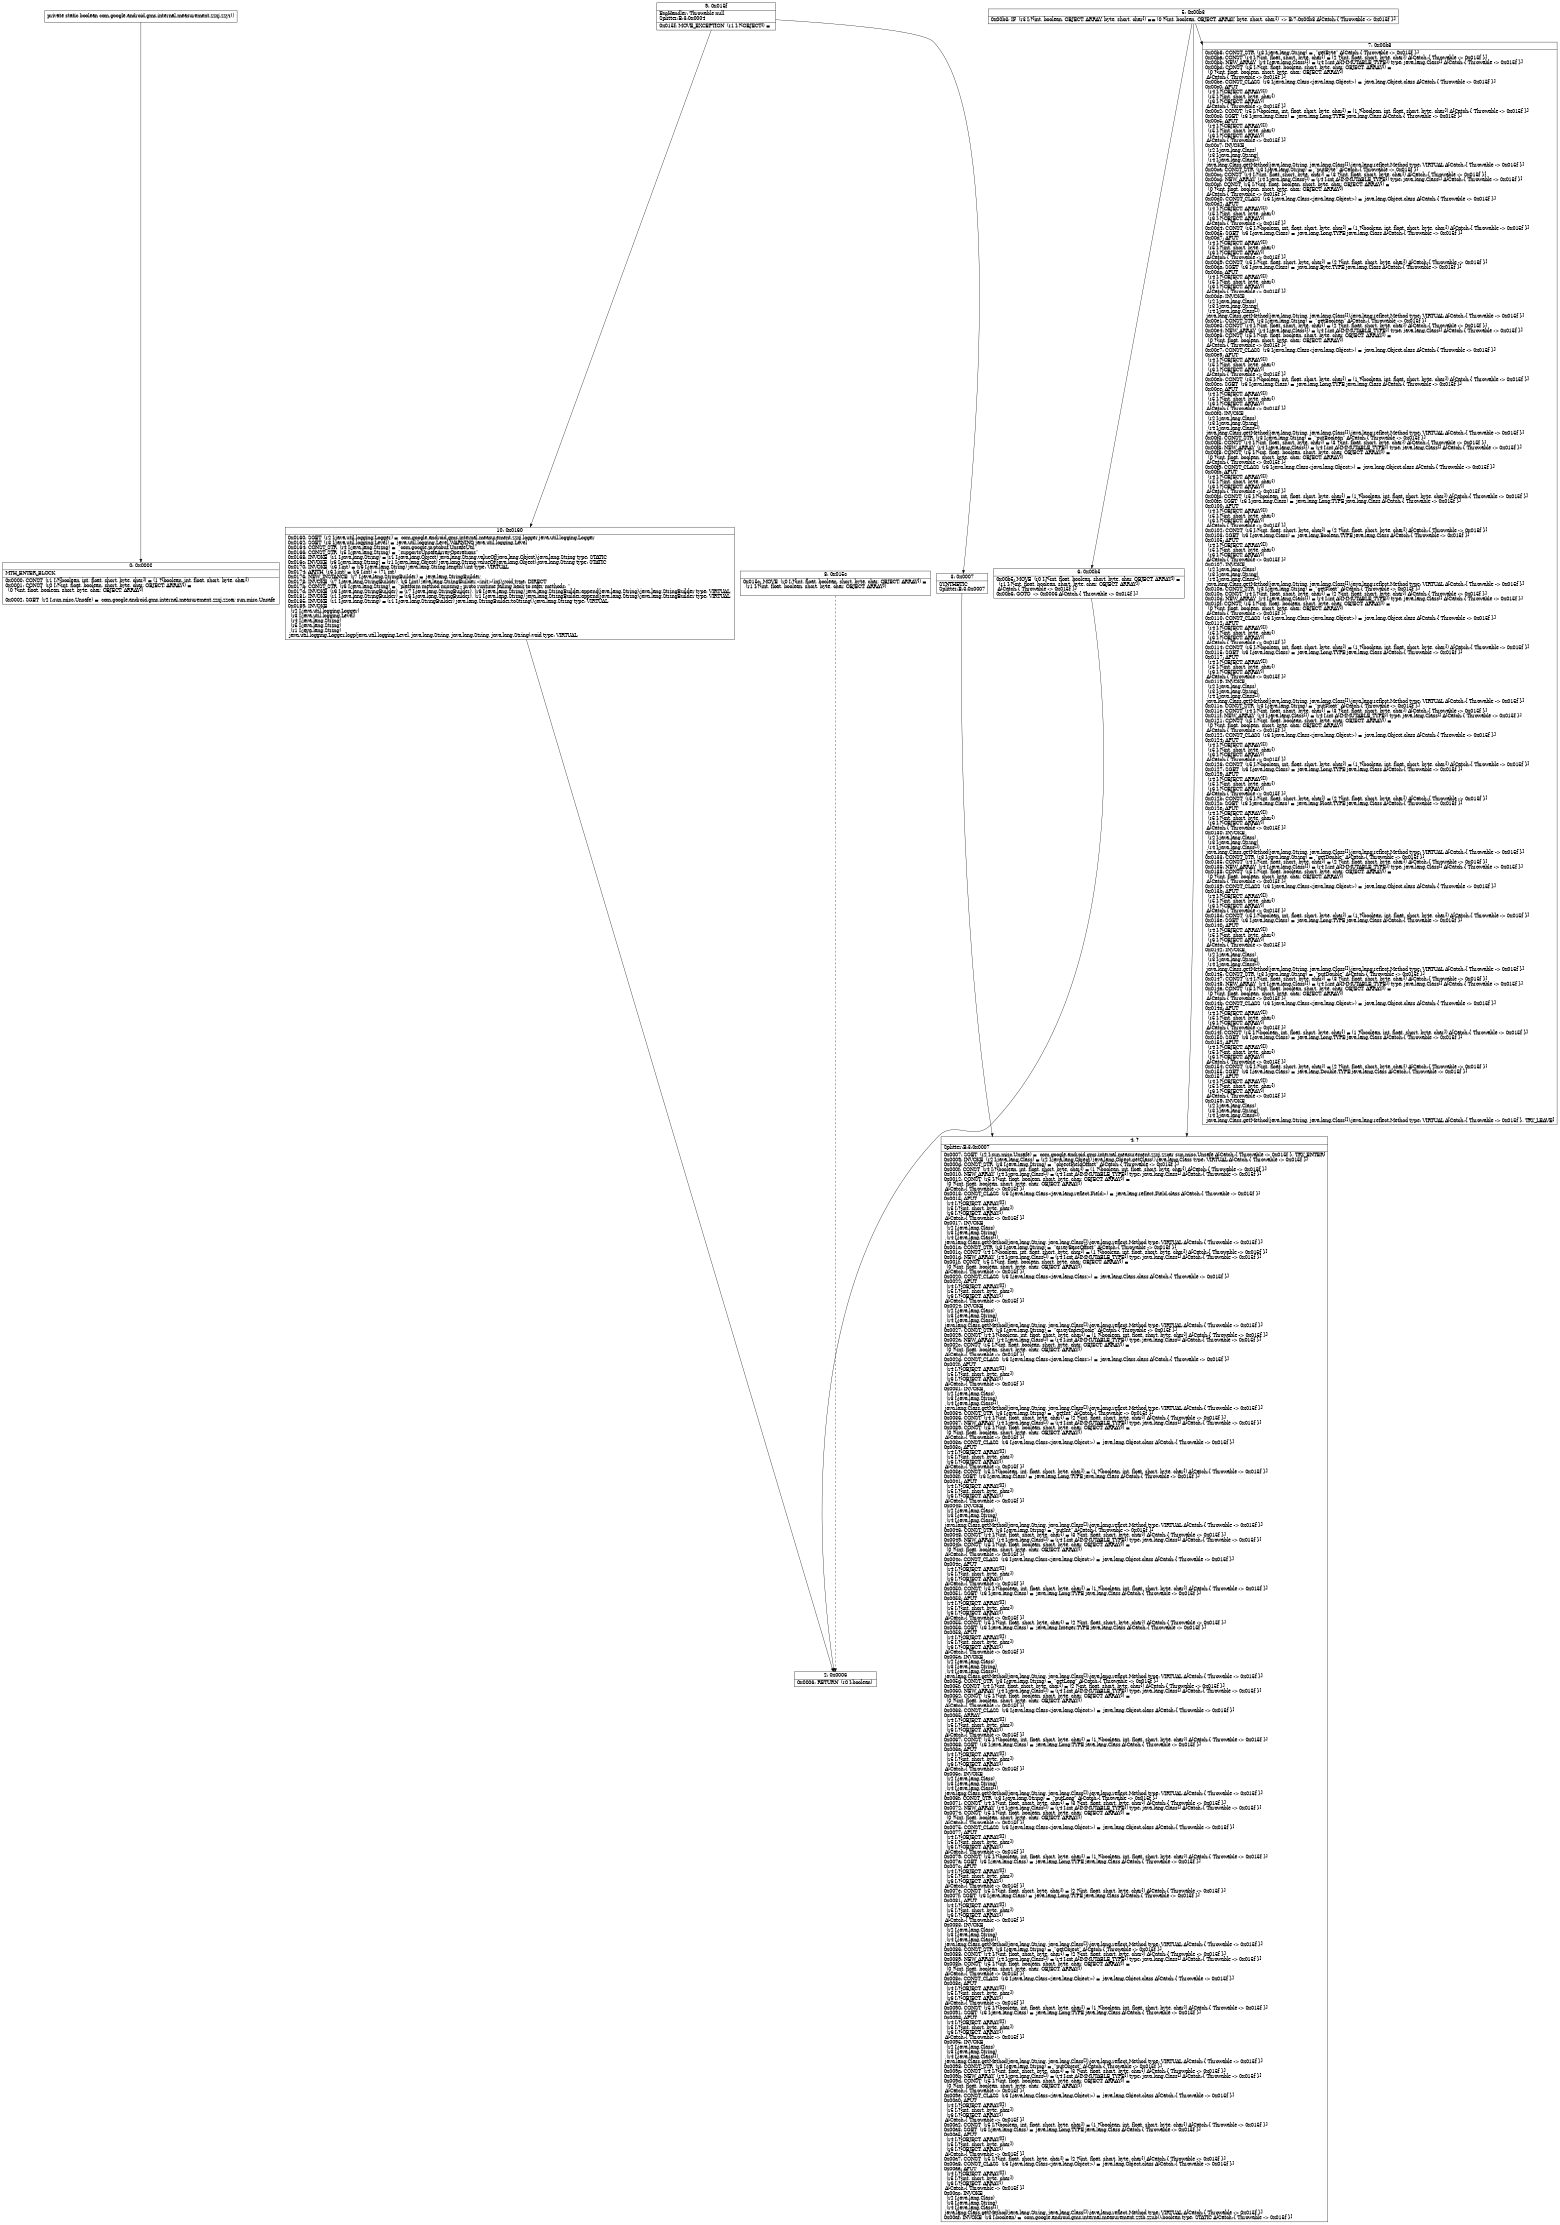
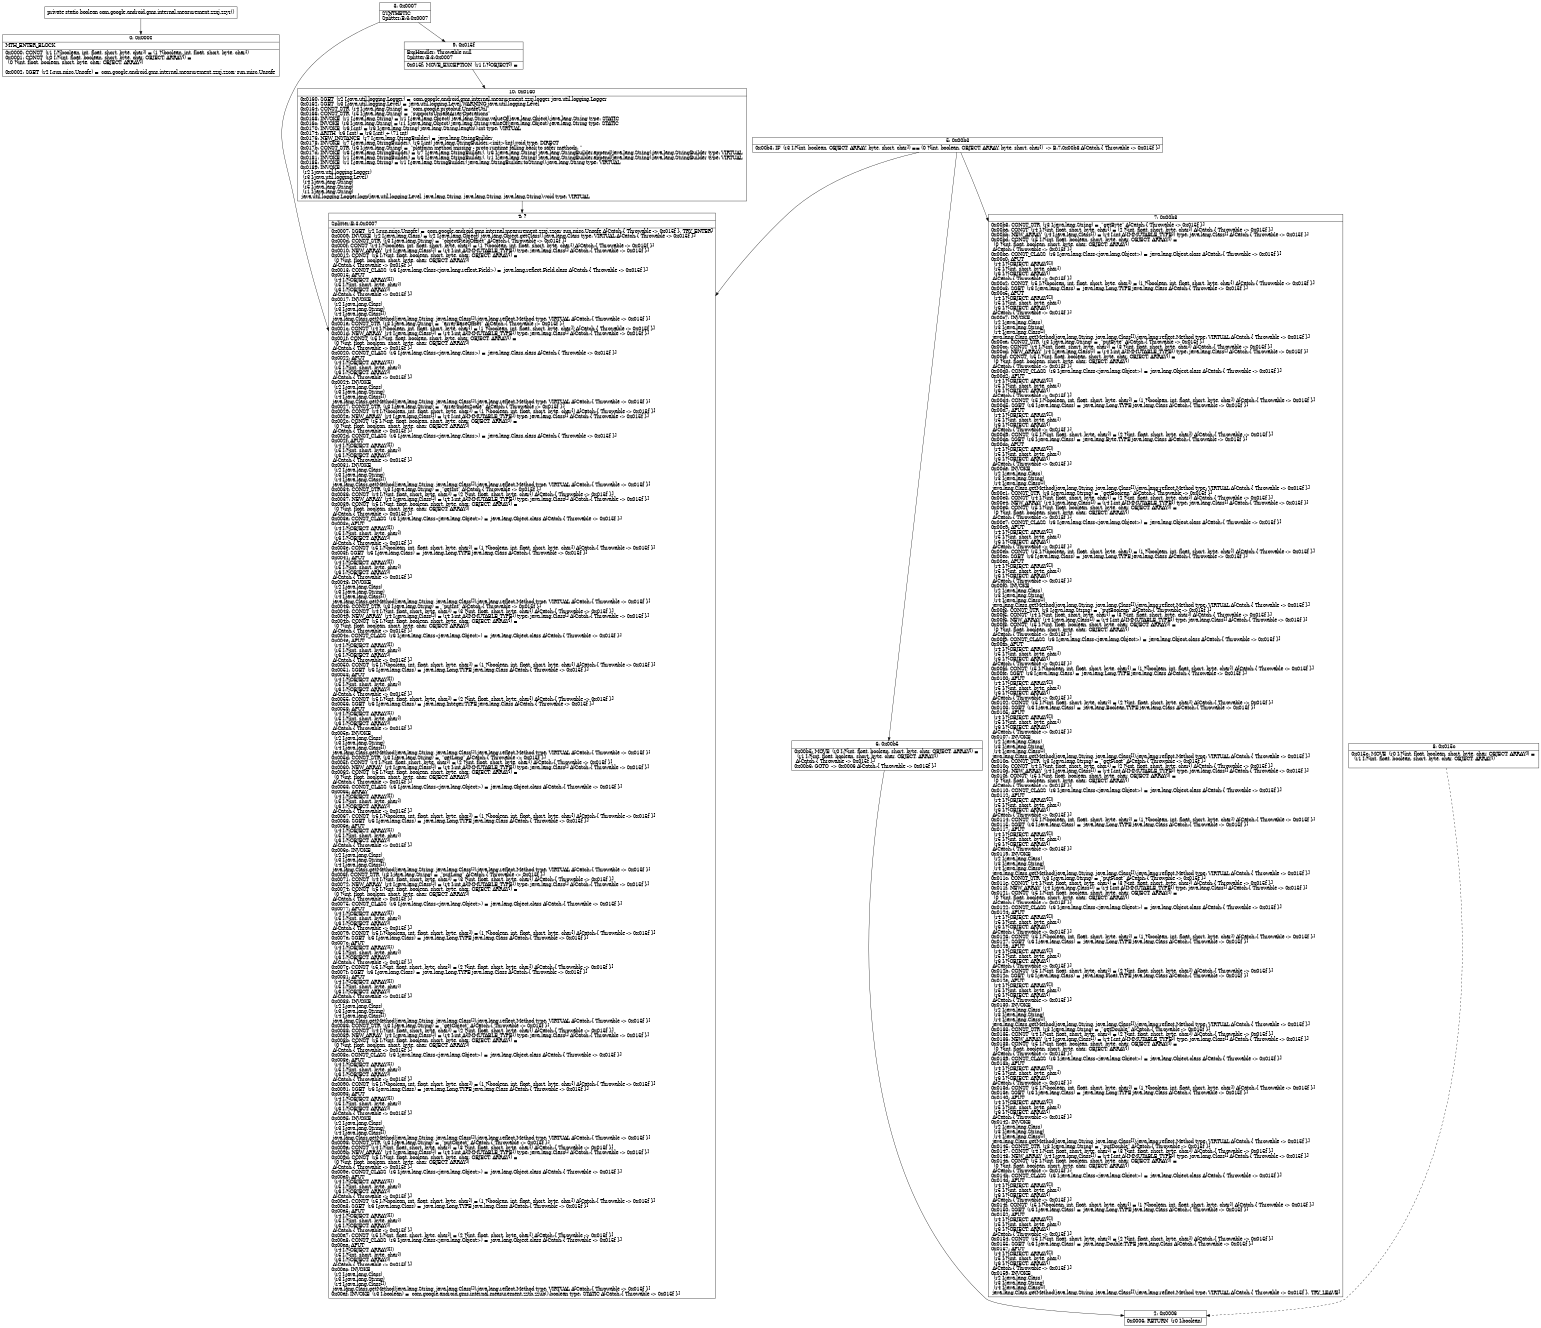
(682, 19) -> (430, 58)
(978, 222) -> (431, 31)
(679, 1154) -> (522, 205)
